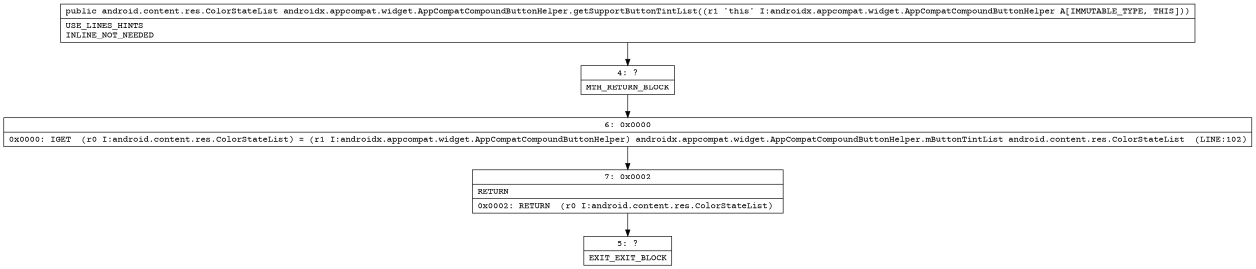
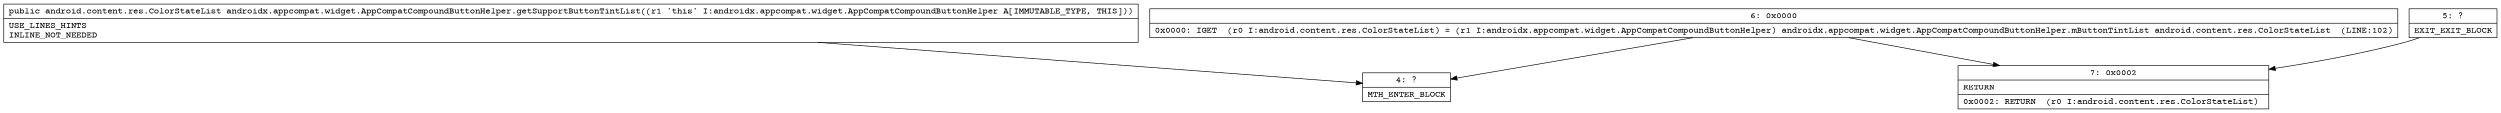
(628, 87) -> (1407, 94)
(628, 103) -> (1575, 58)
(628, 222) -> (2348, 55)
